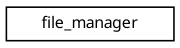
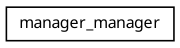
(90, 24) -> (90, 24)
